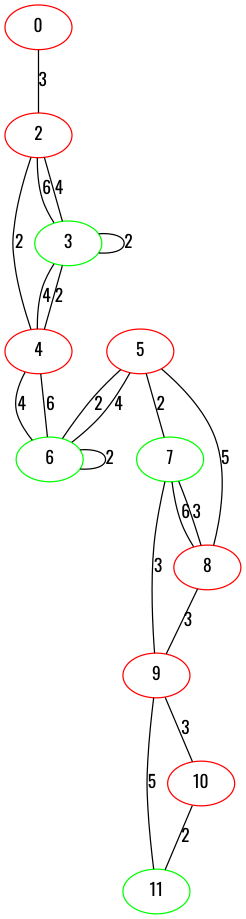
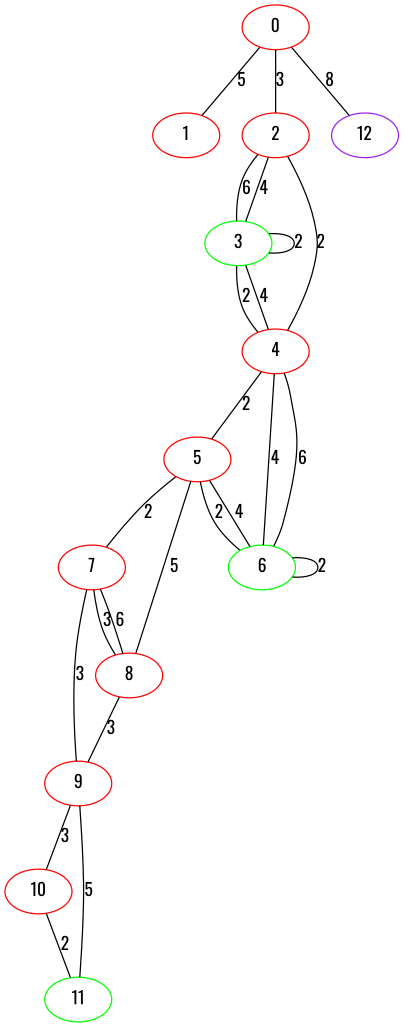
none -> (186, 135)
none -> (365, 135)
none -> (236, 405)
(170, 459) -> (92, 567)
